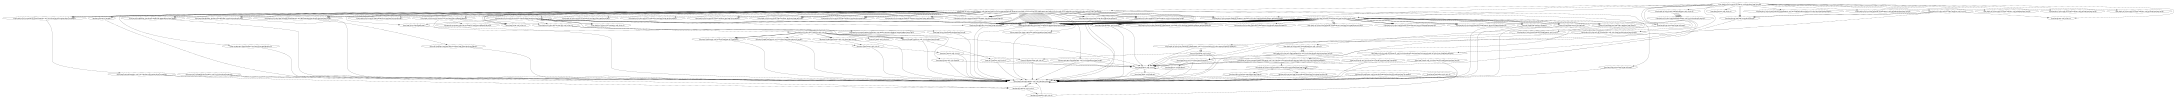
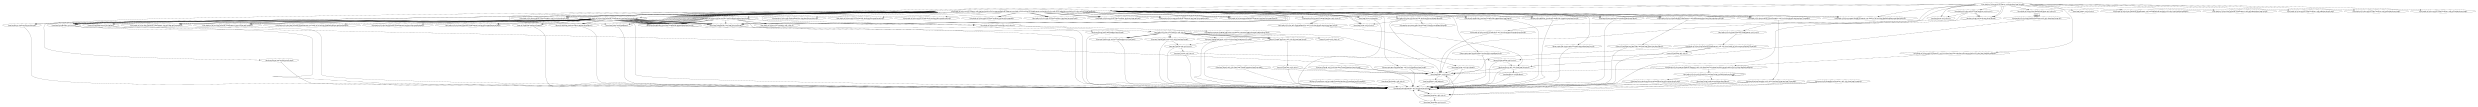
(1087, 64) -> (1509, 63)
